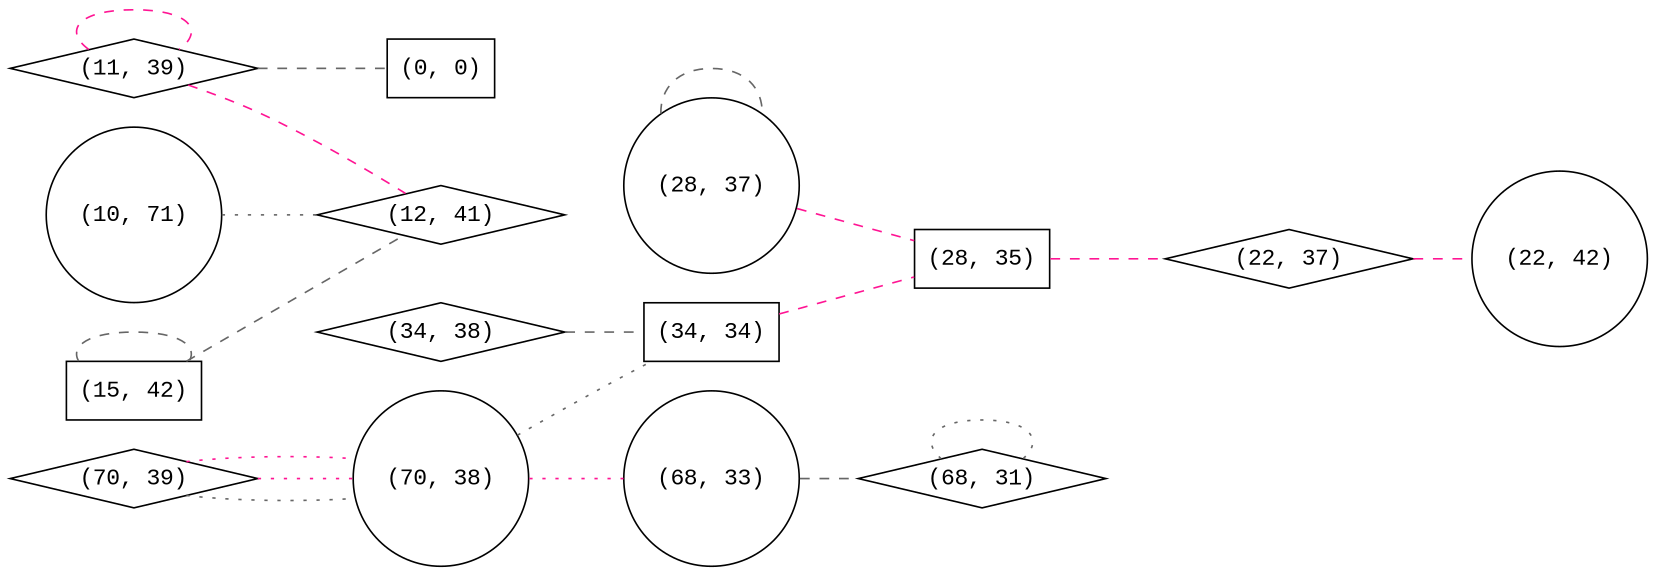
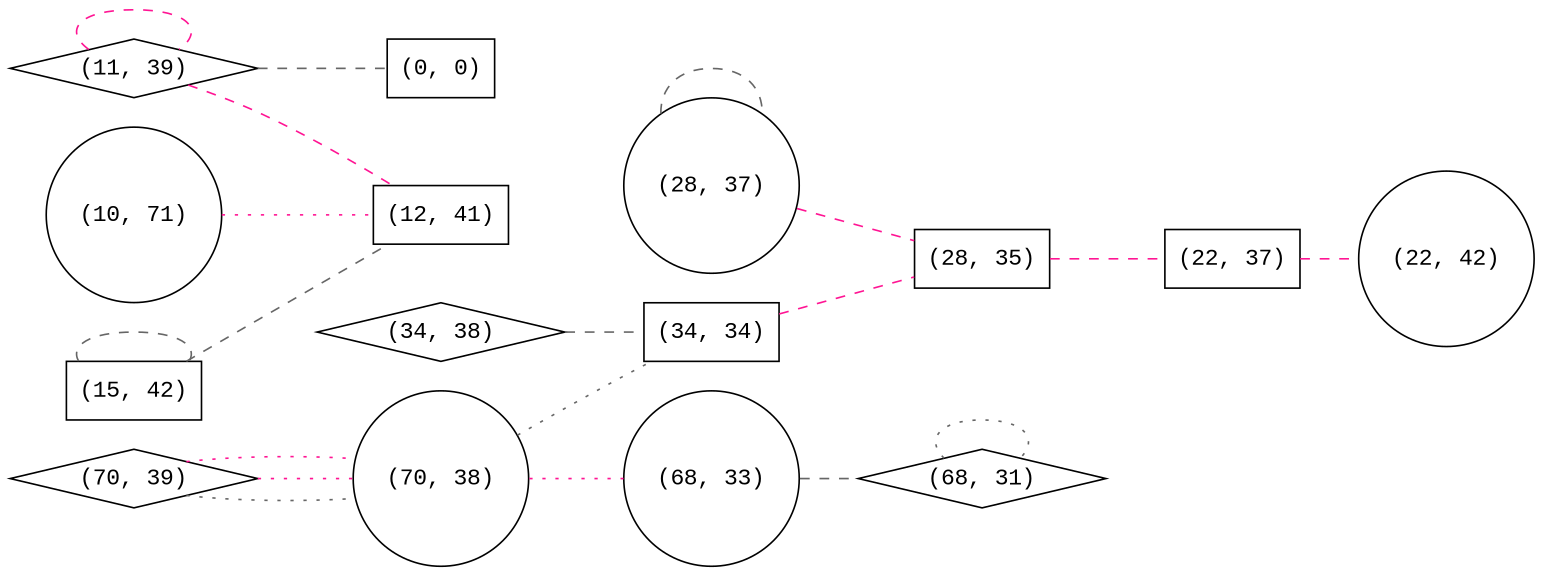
(269, 215) -> (297, 215)
(441, 215) -> (441, 215)
(1289, 259) -> (1232, 259)
